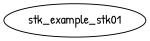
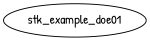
(75, 20) -> (75, 20)
